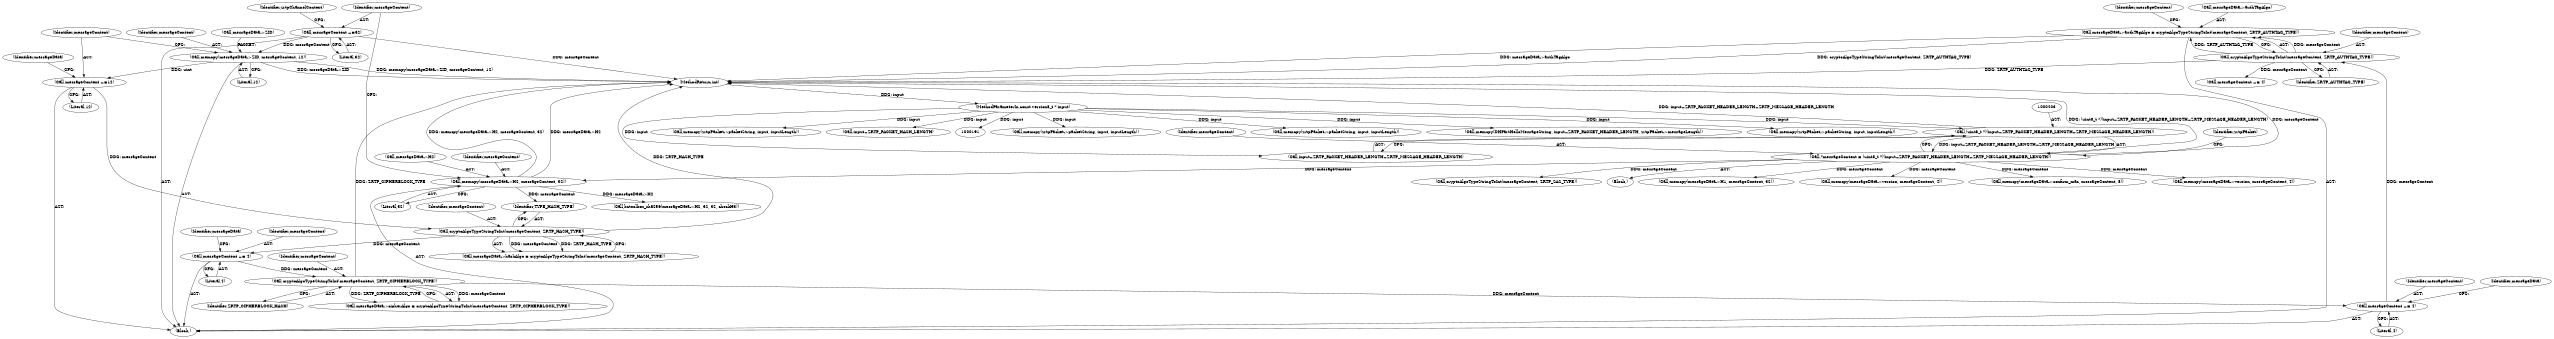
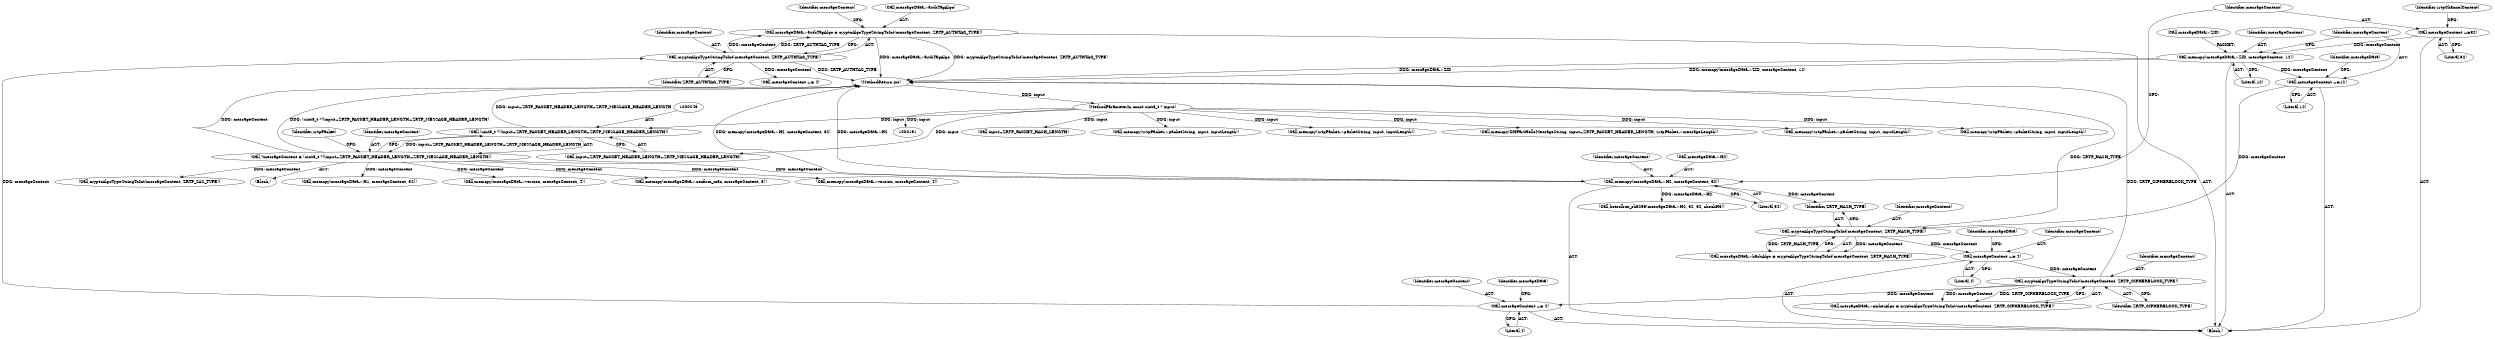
(517, 58) -> none
(182, 70) -> (2304, 70)
(1023, 107) -> (1132, 107)
(2047, 107) -> (689, 107)
(544, 207) -> (1836, 207)
(247, 306) -> (2152, 306)
